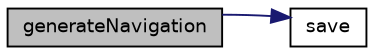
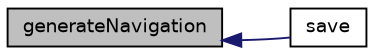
(247, 15) -> (266, 39)
